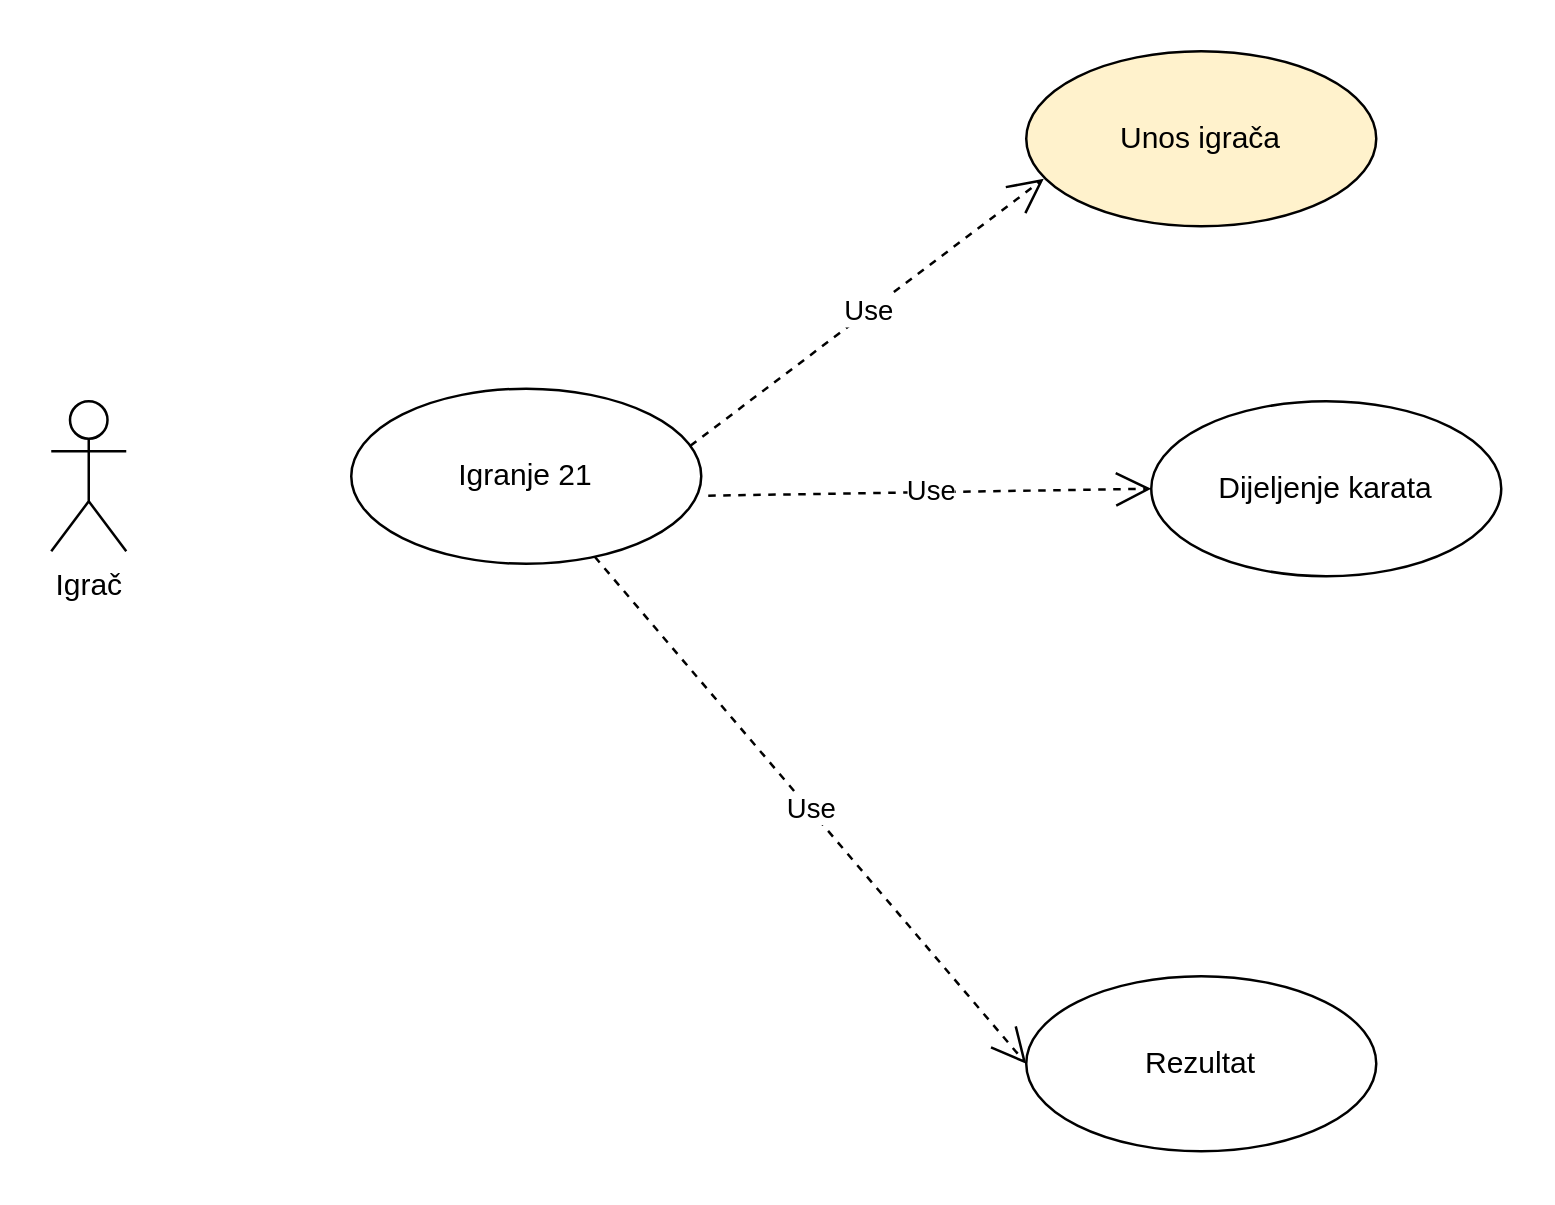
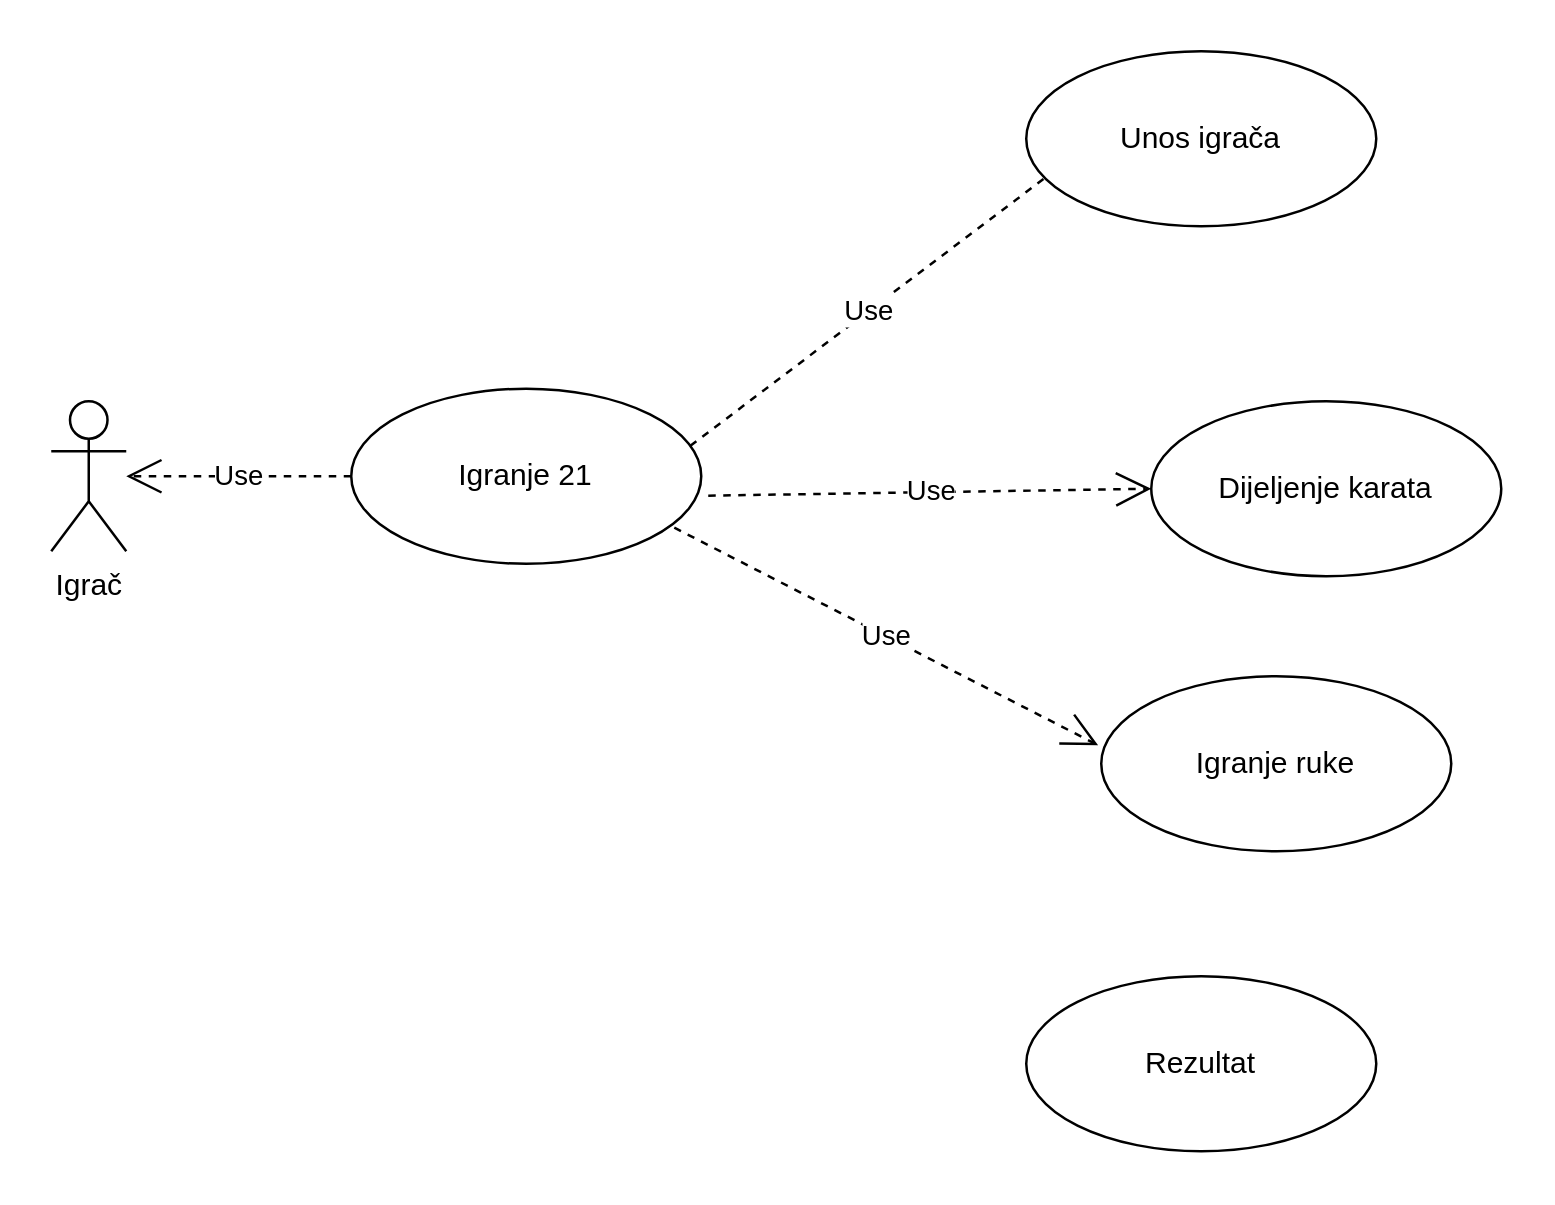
(1201, 139) -> (1201, 139)
(1036, 185) -> (1039, 182)
none -> (771, 577)
none -> (1276, 764)
(809, 808) -> (242, 476)
